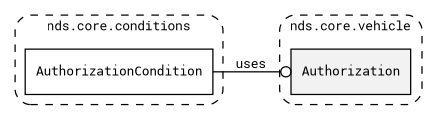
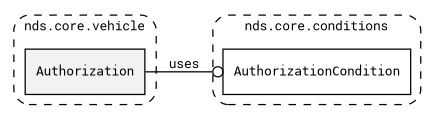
(247, 72) -> (179, 72)
